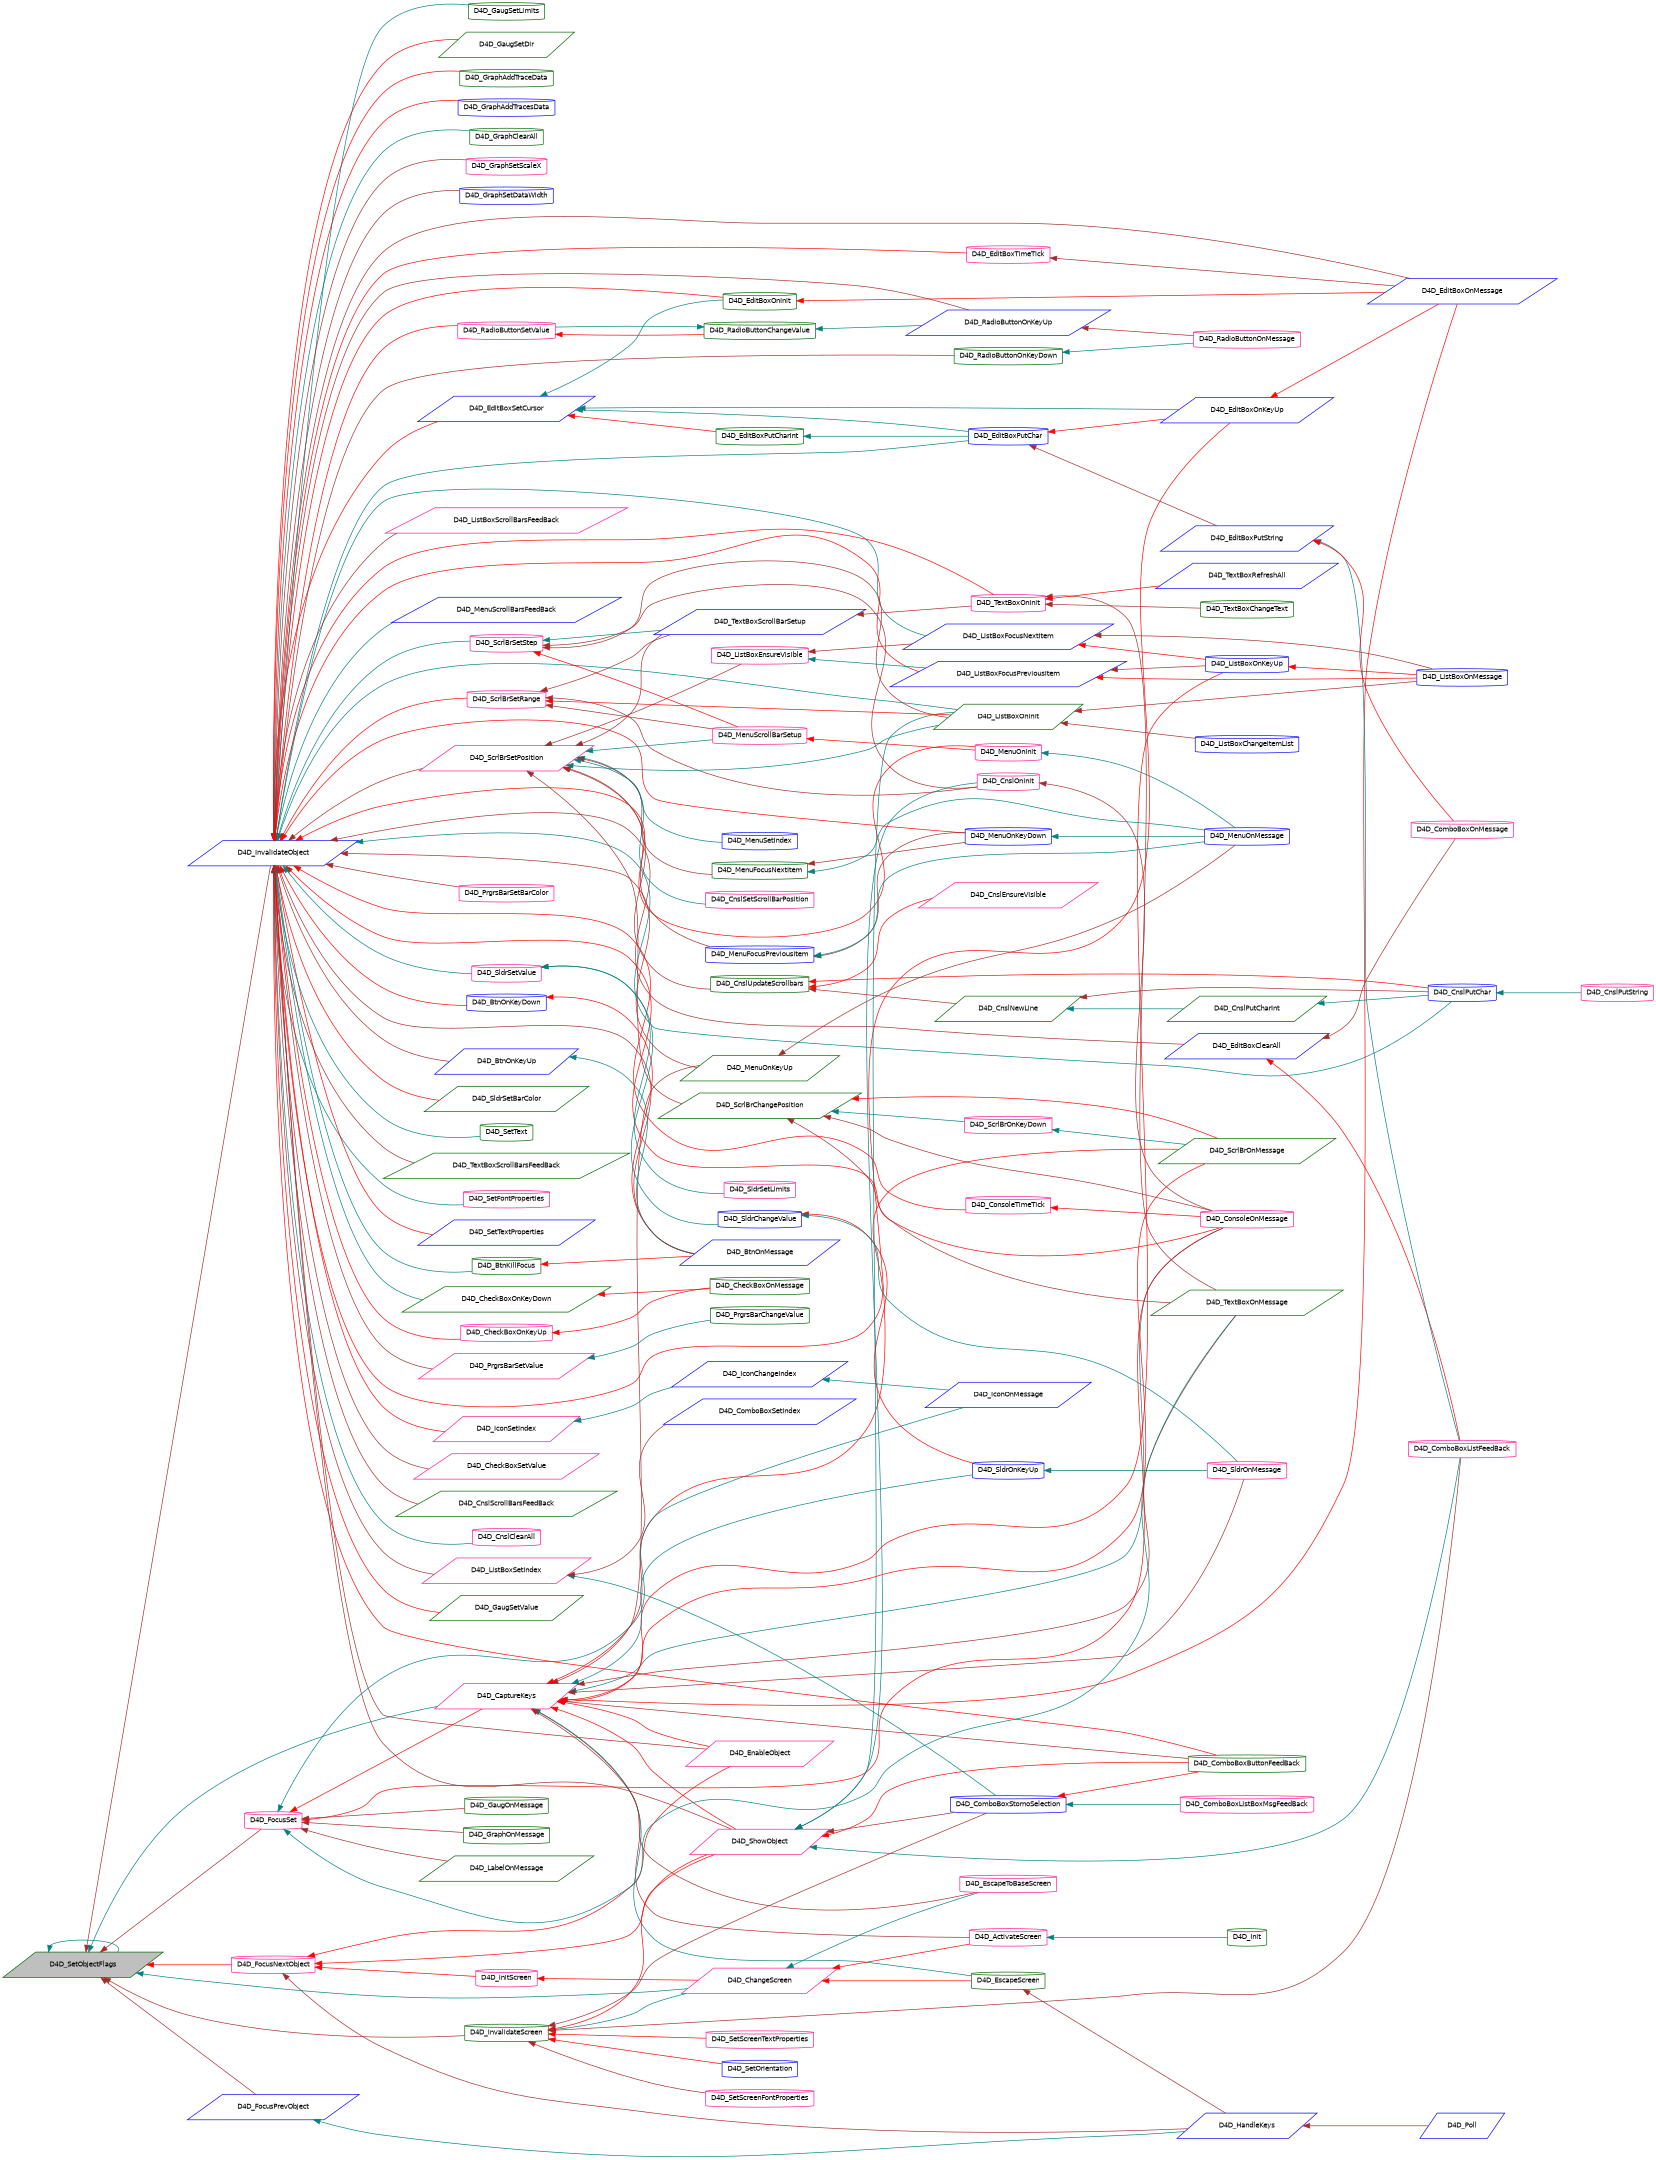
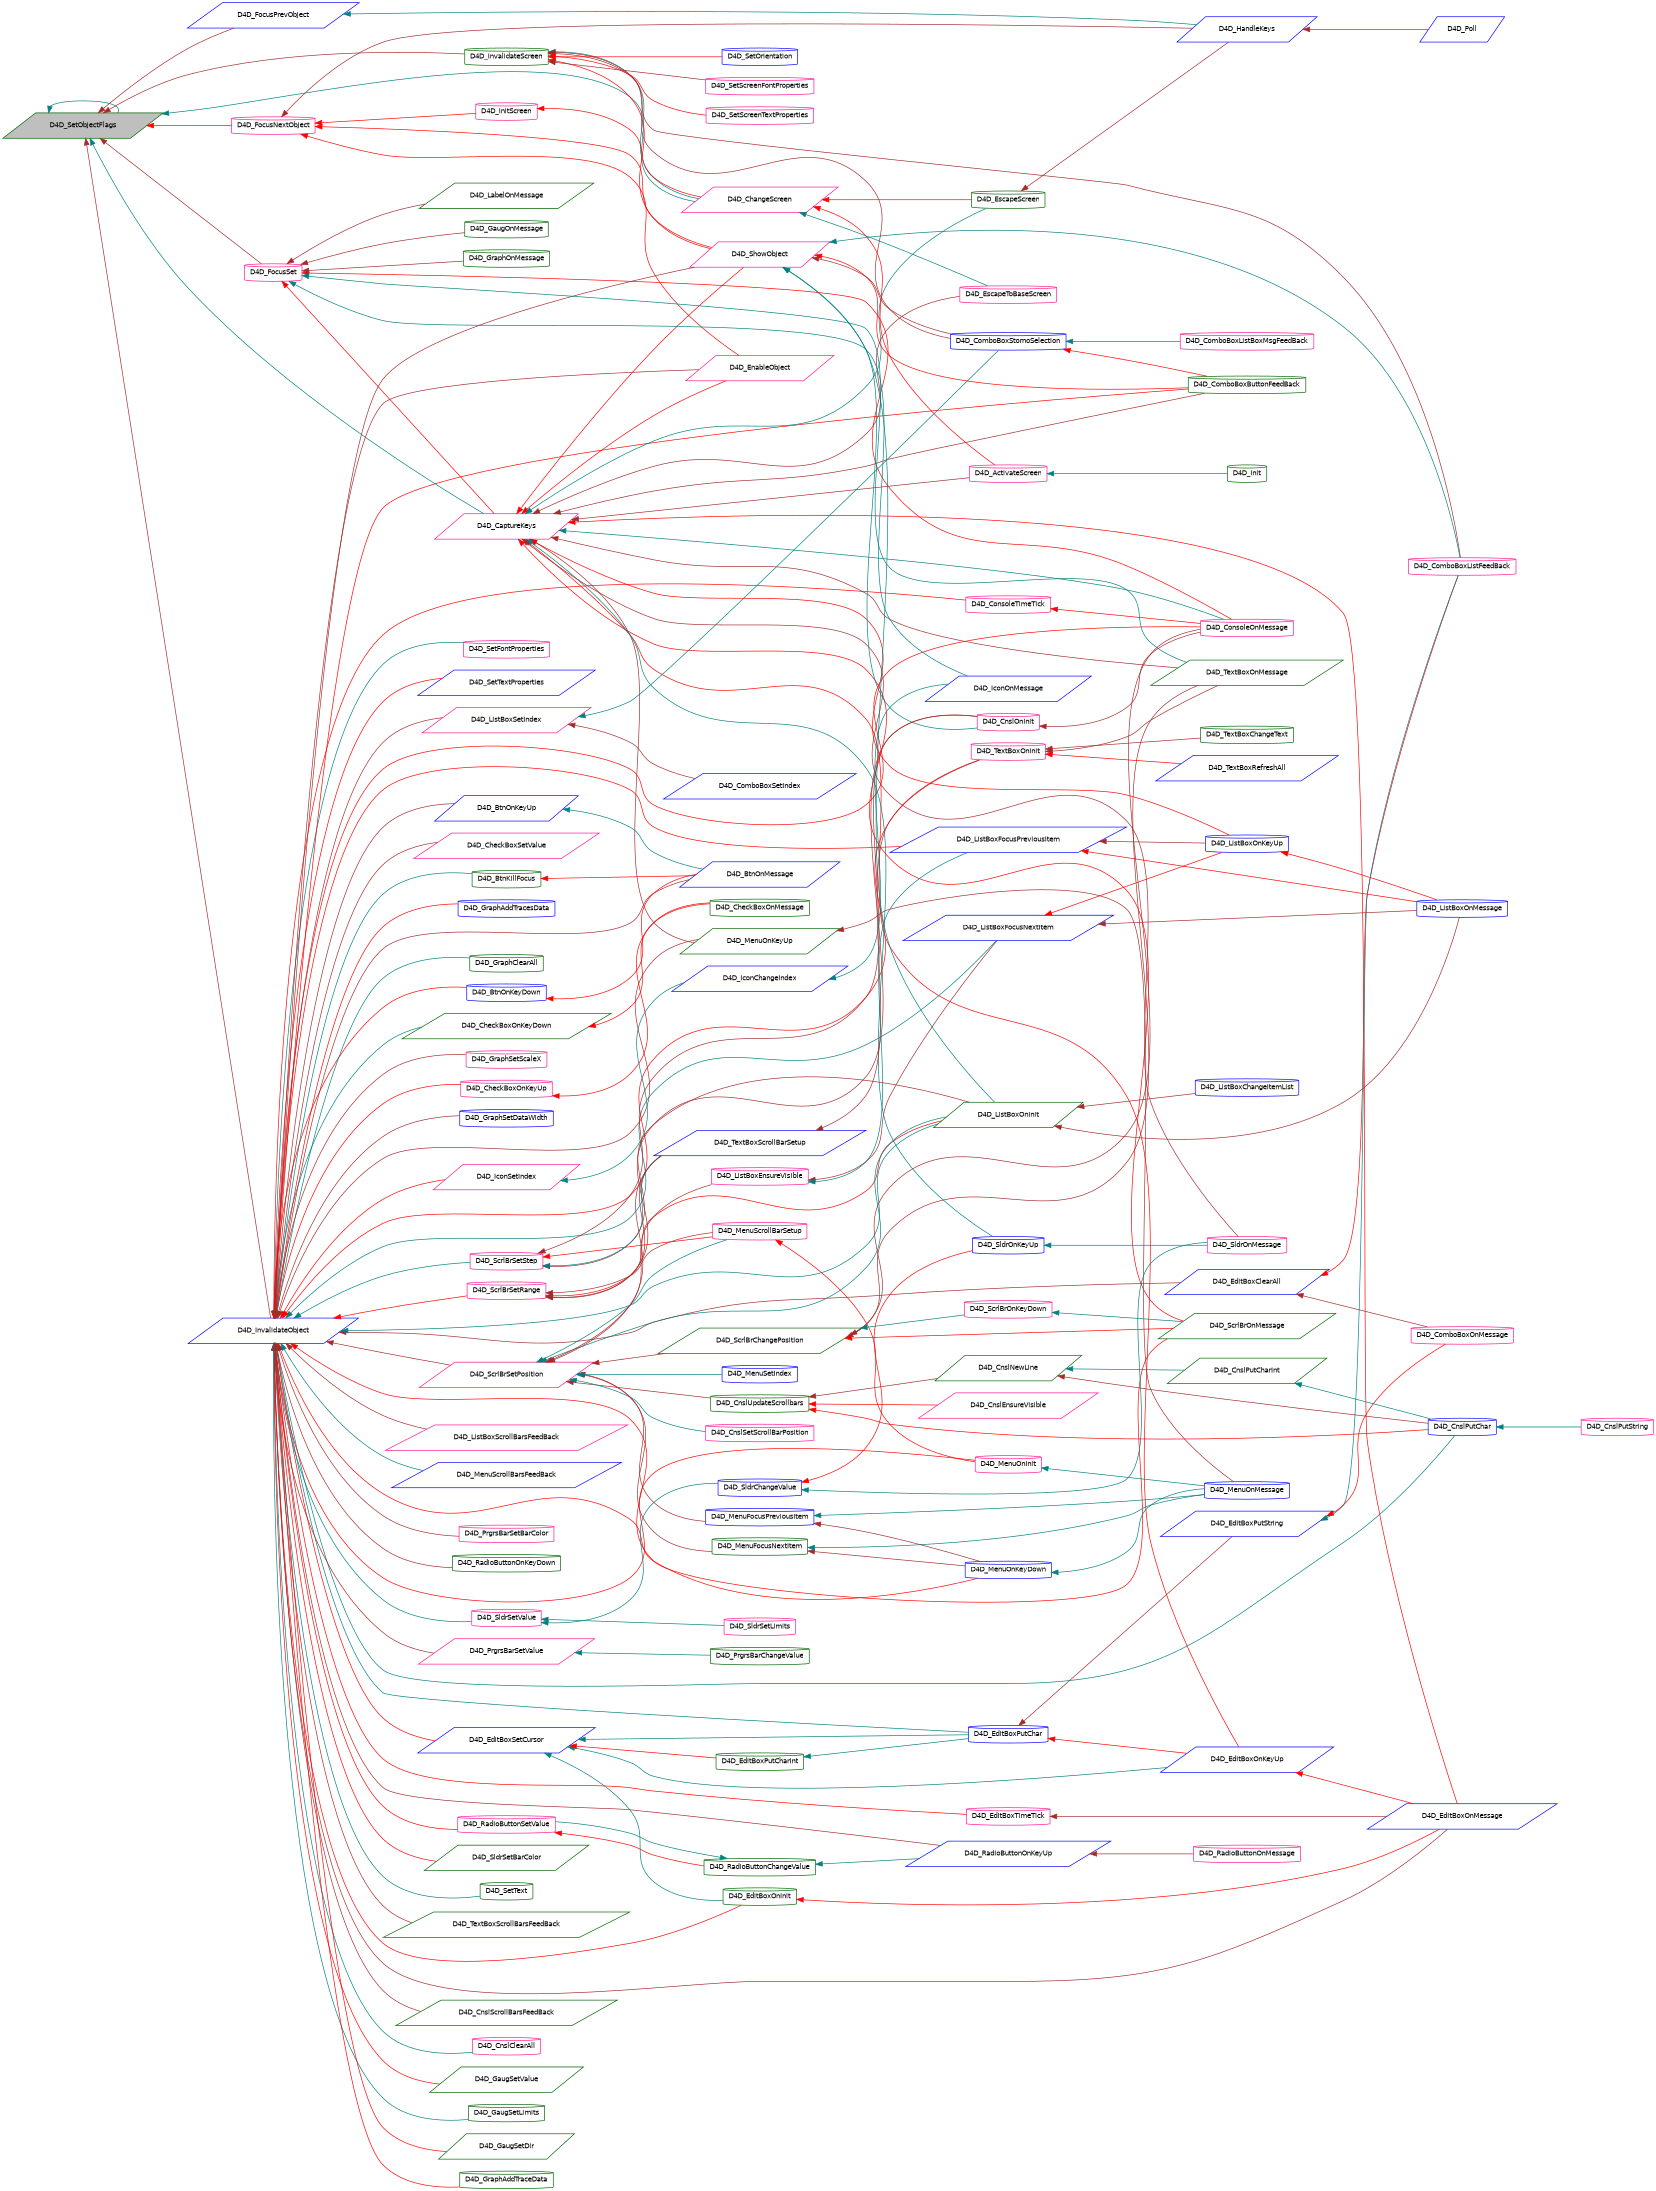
(1131, 348) -> none
